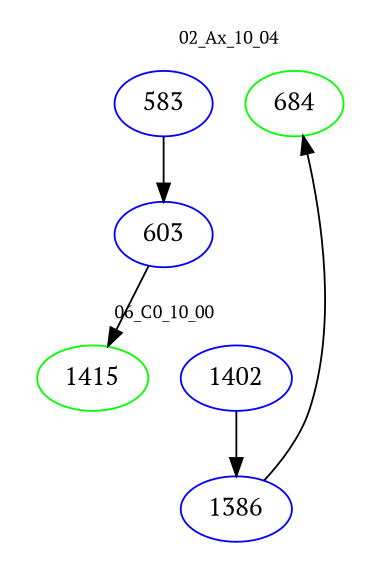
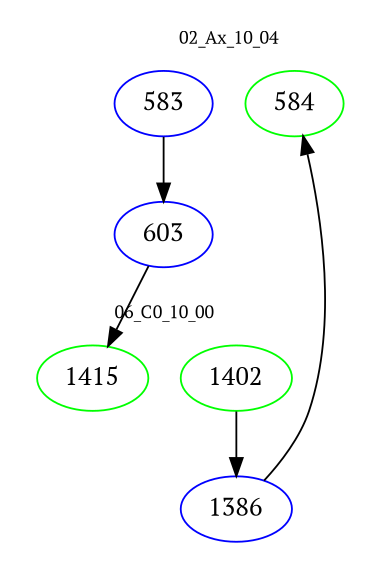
(295, 104) -> (295, 104)
(236, 378) -> (236, 378)
